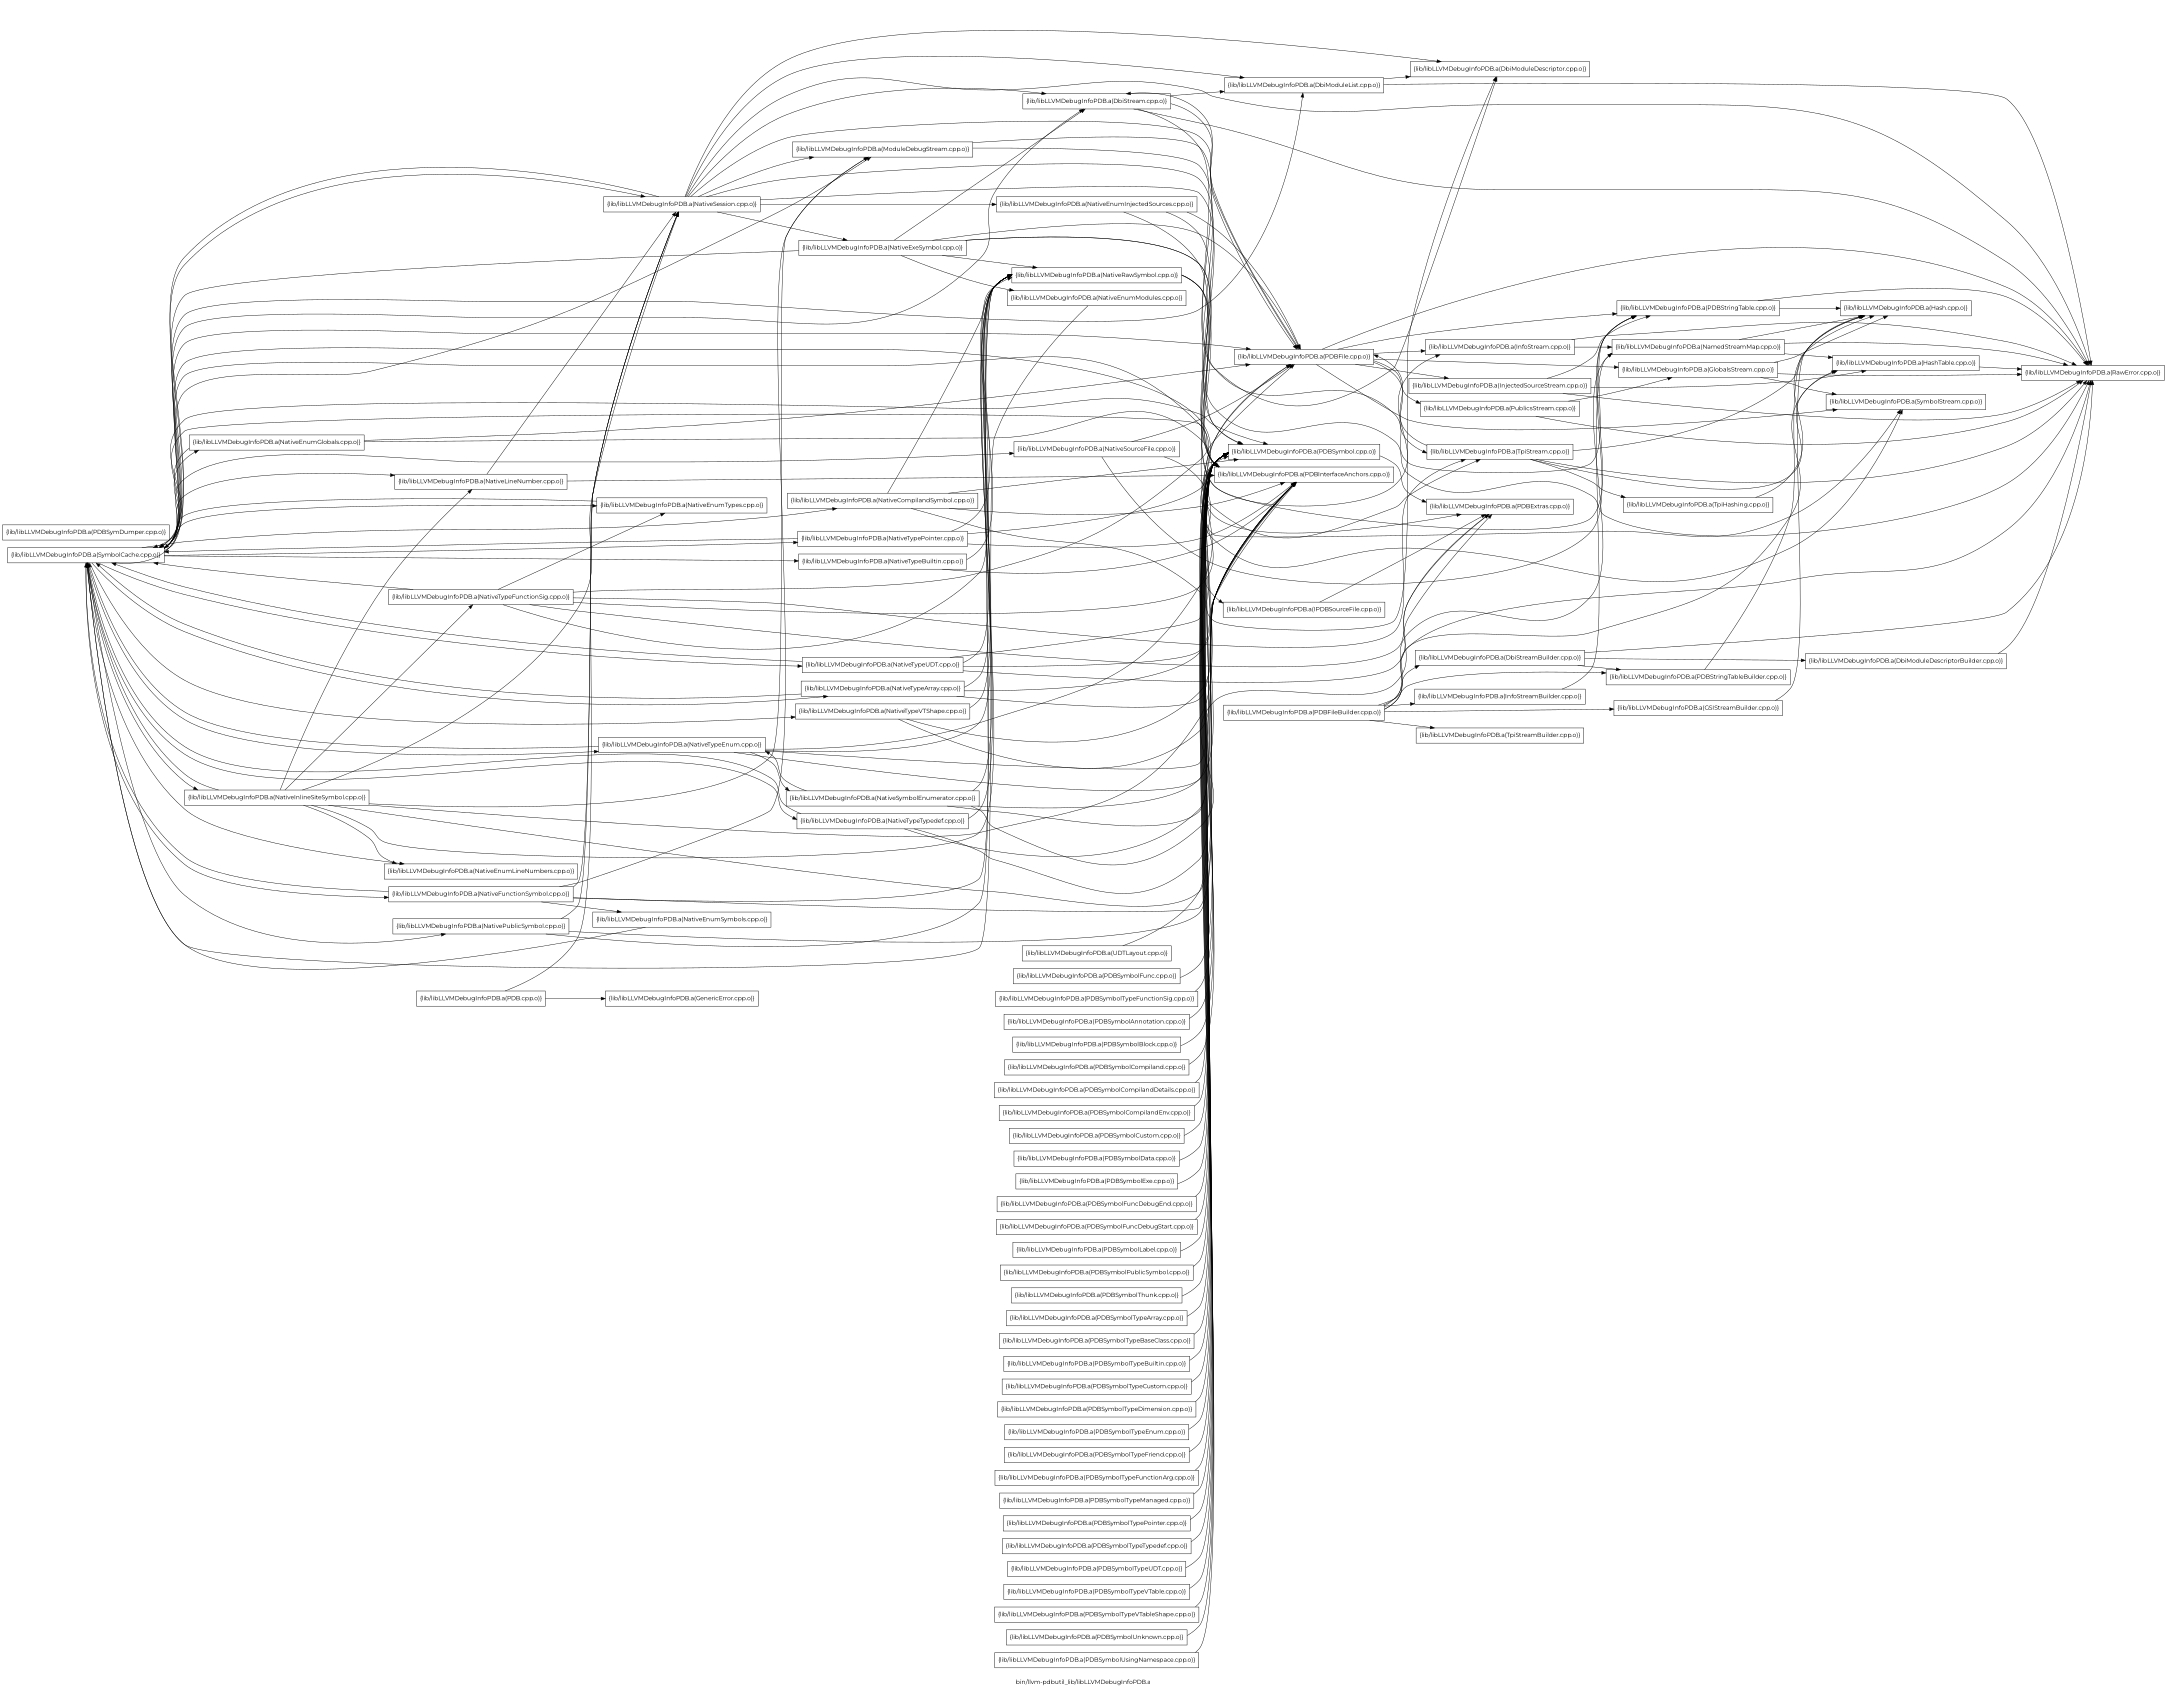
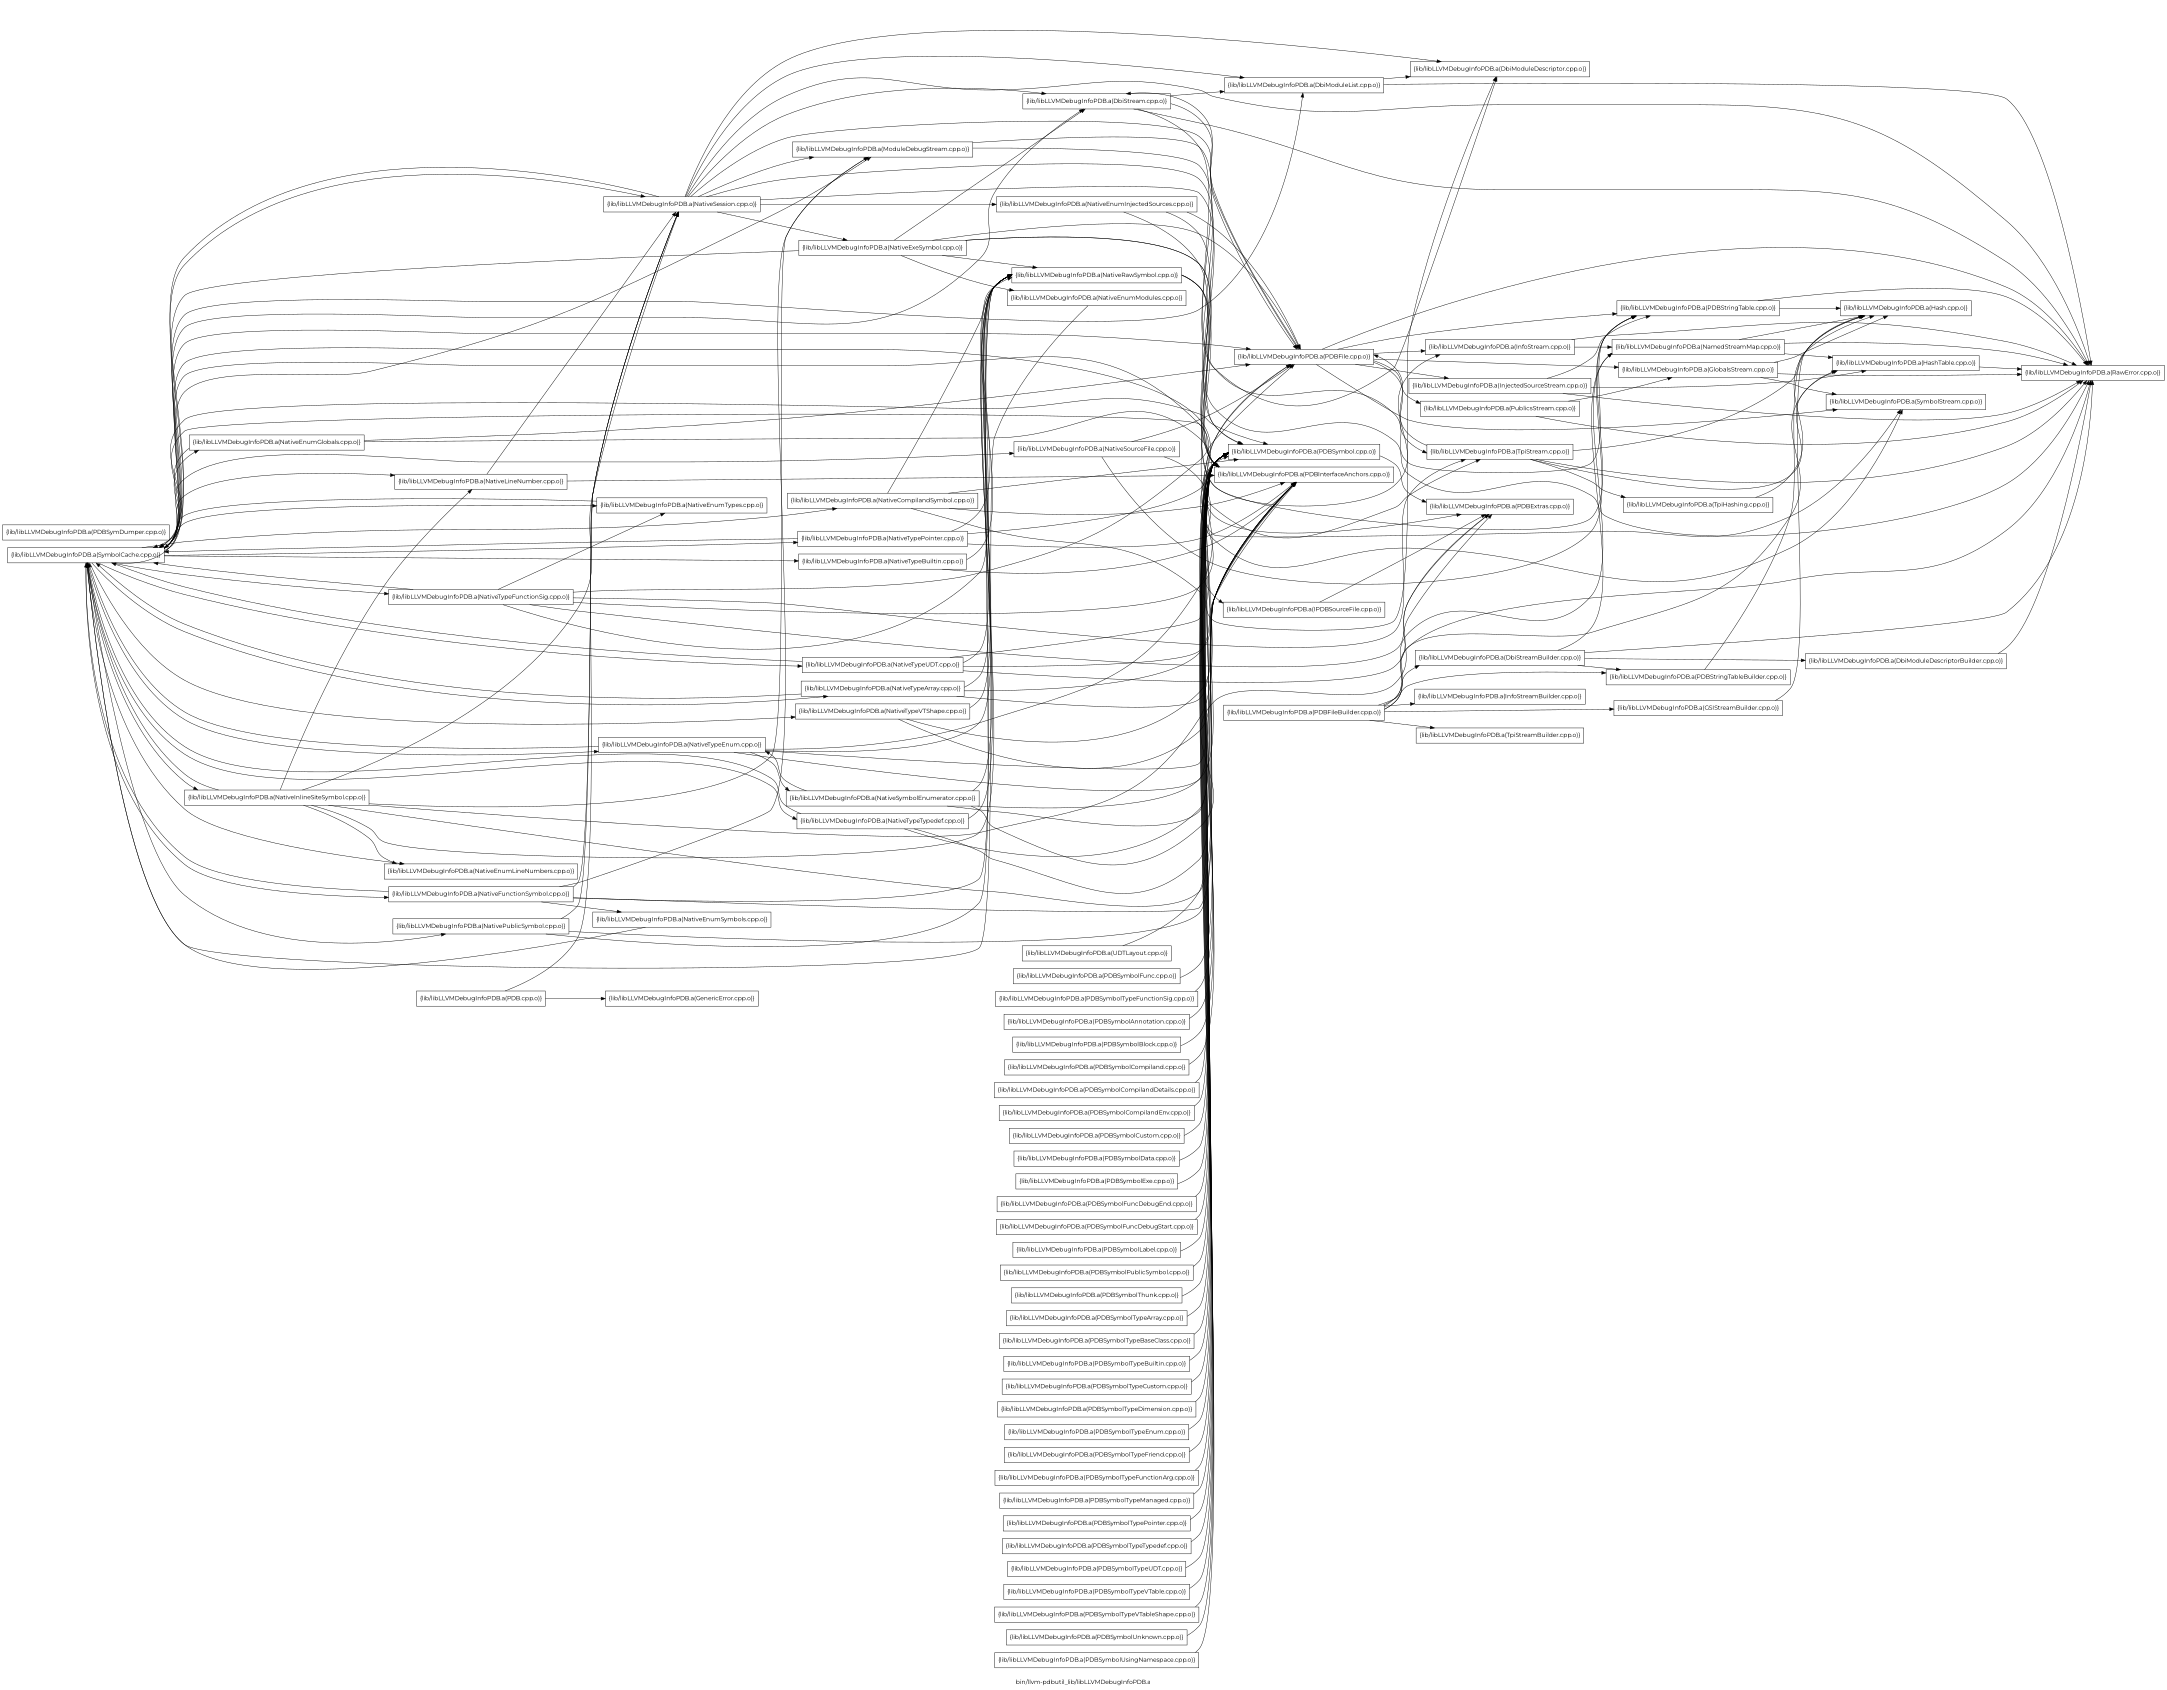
(1598, 539) -> (1594, 464)
(377, 699) -> (248, 582)
